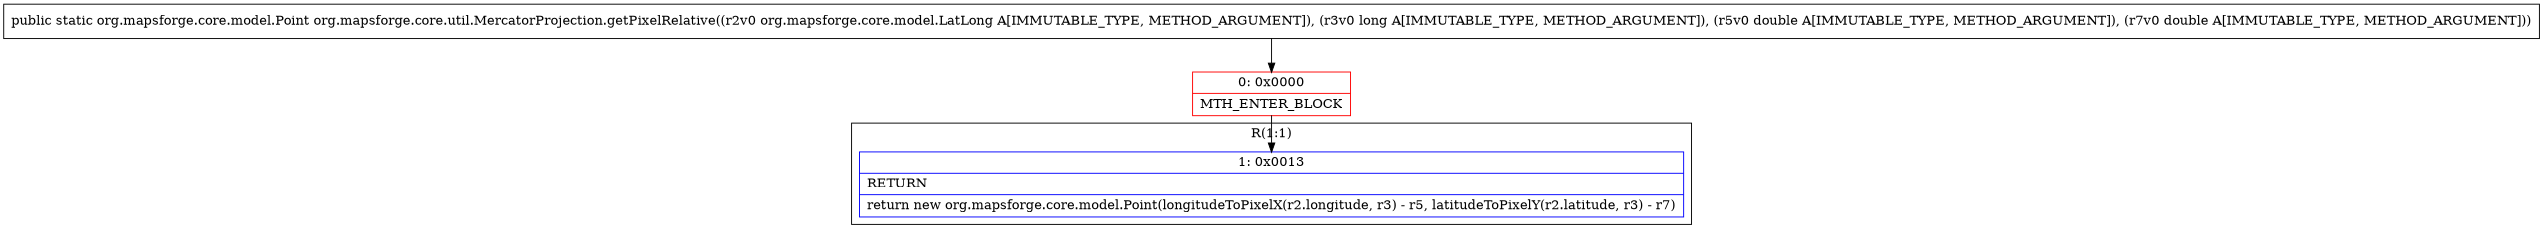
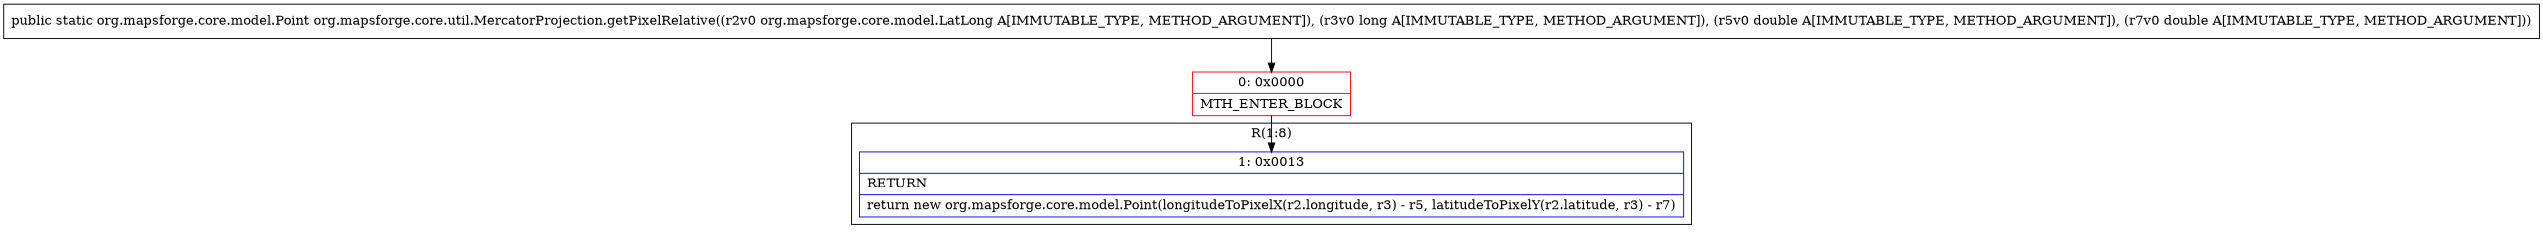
(1272, 134) -> (1272, 134)
